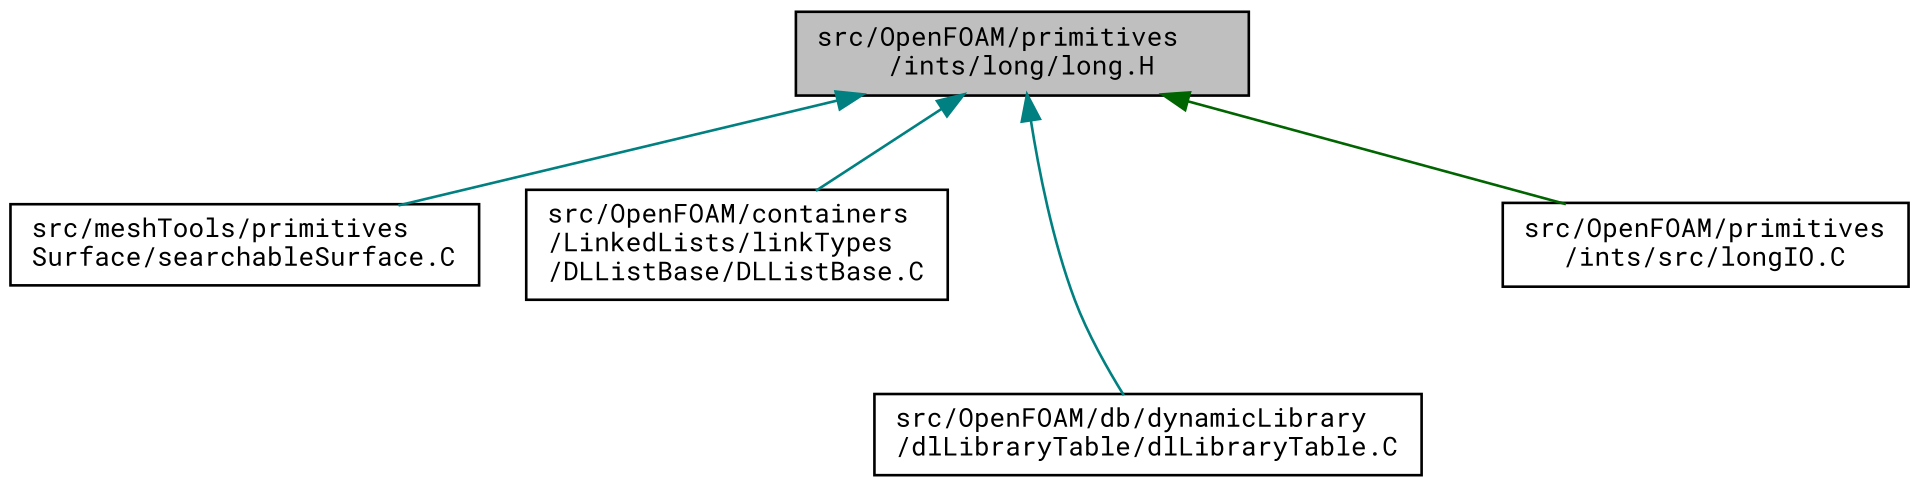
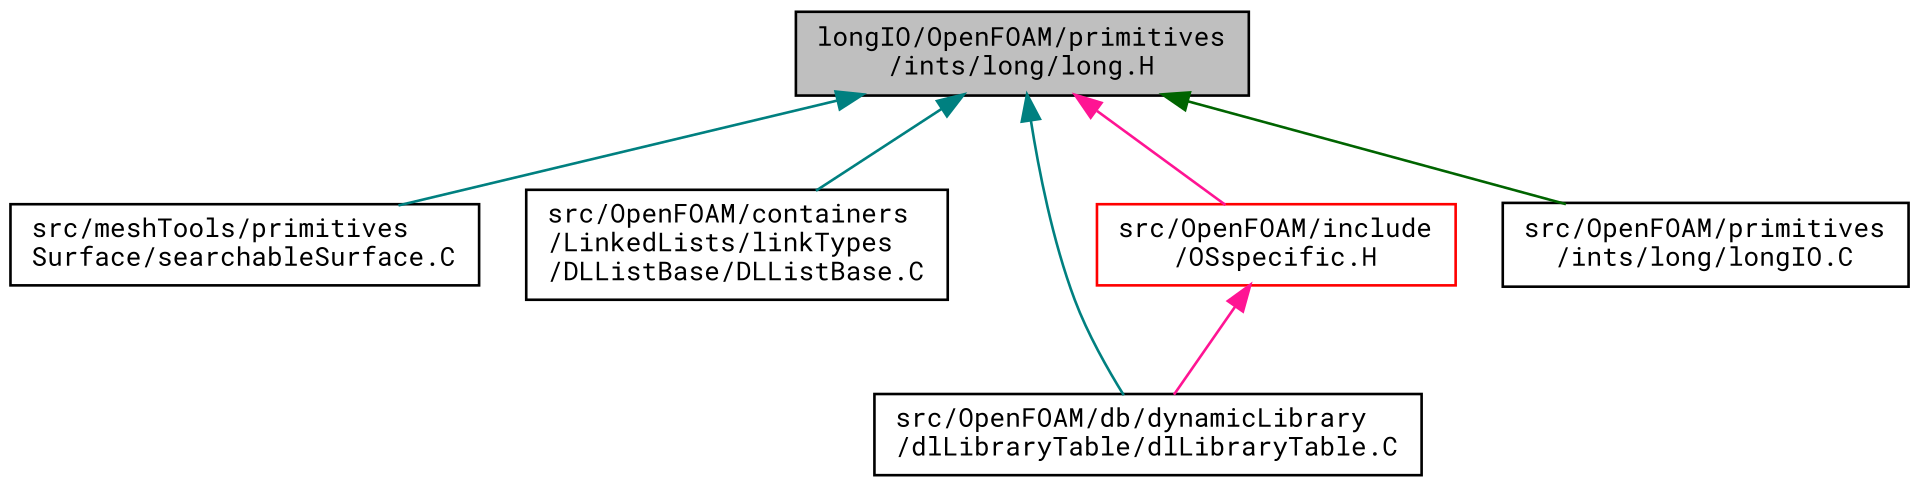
(1022, 54) -> (1022, 54)
none -> (1276, 245)
(1706, 245) -> (1706, 245)
